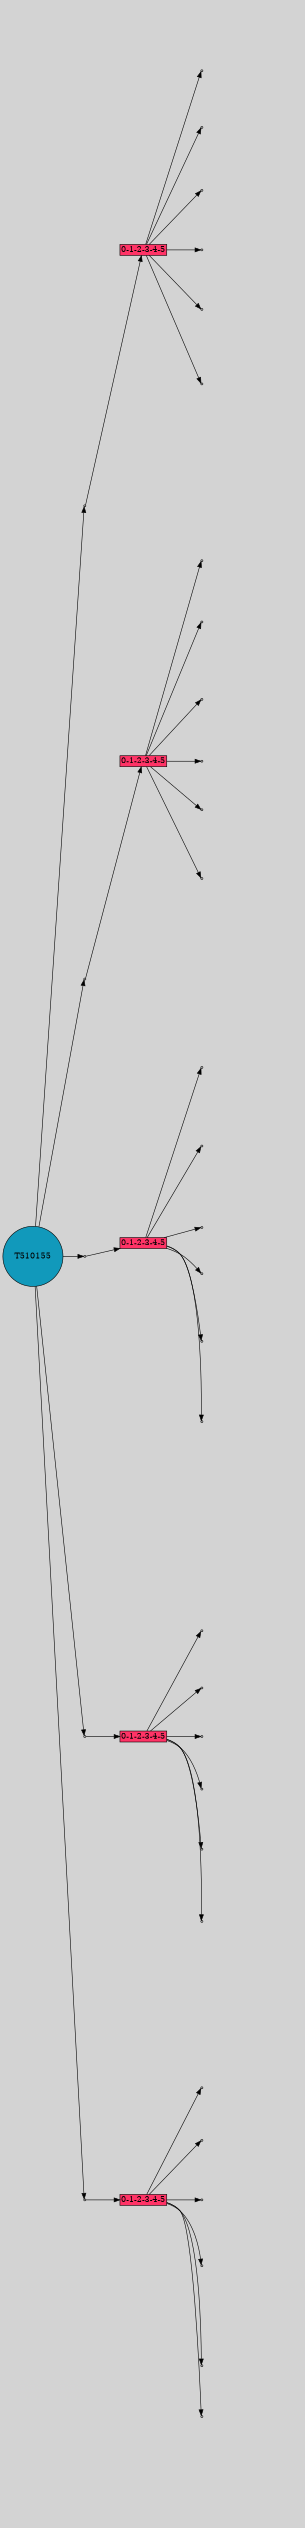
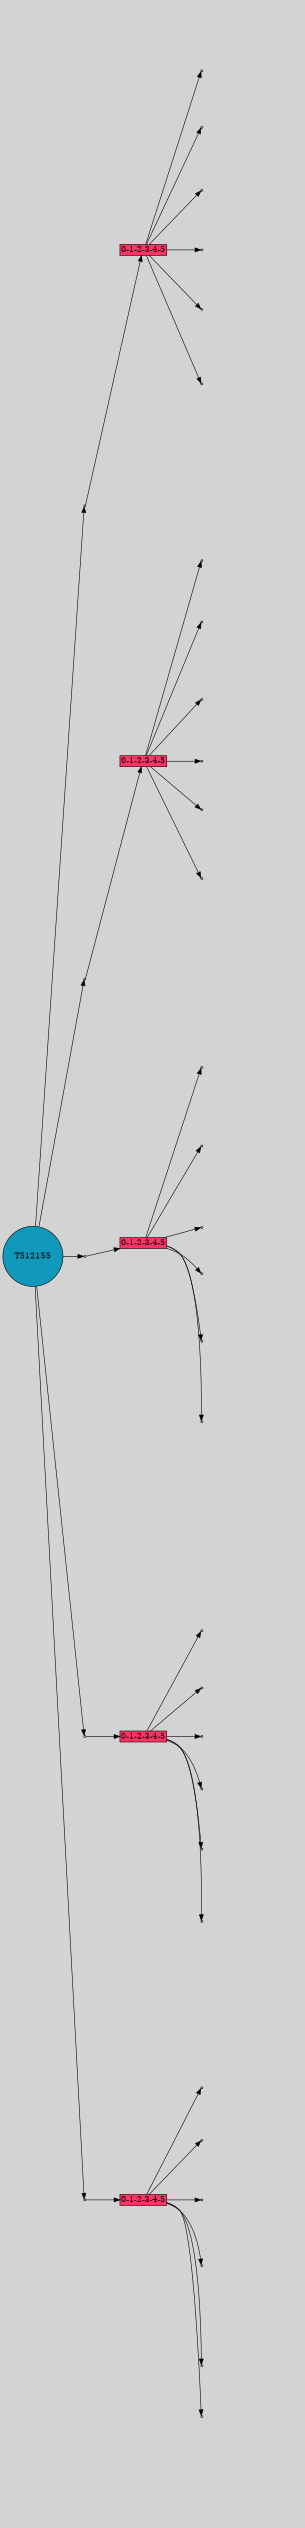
(33, 1256) -> (33, 1256)
